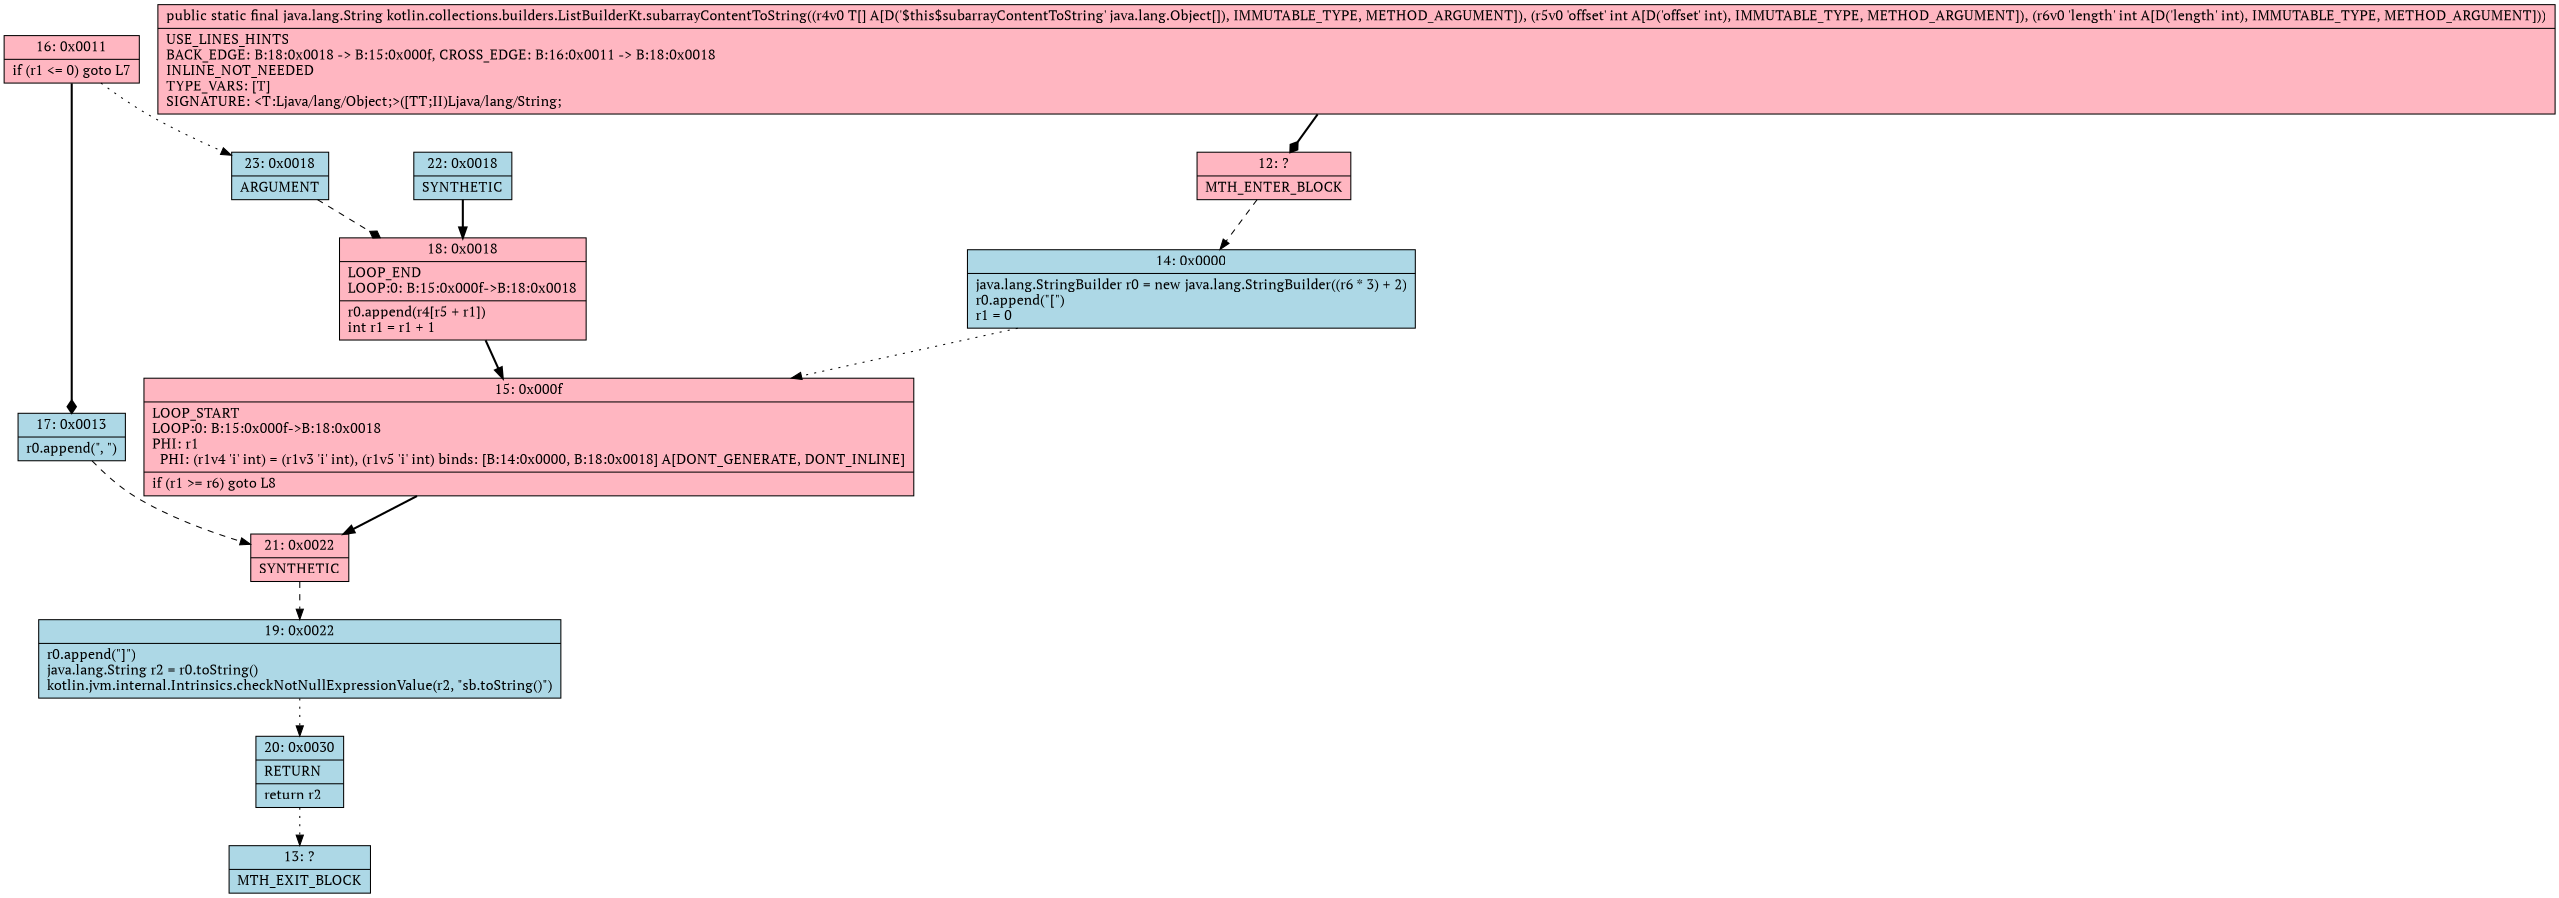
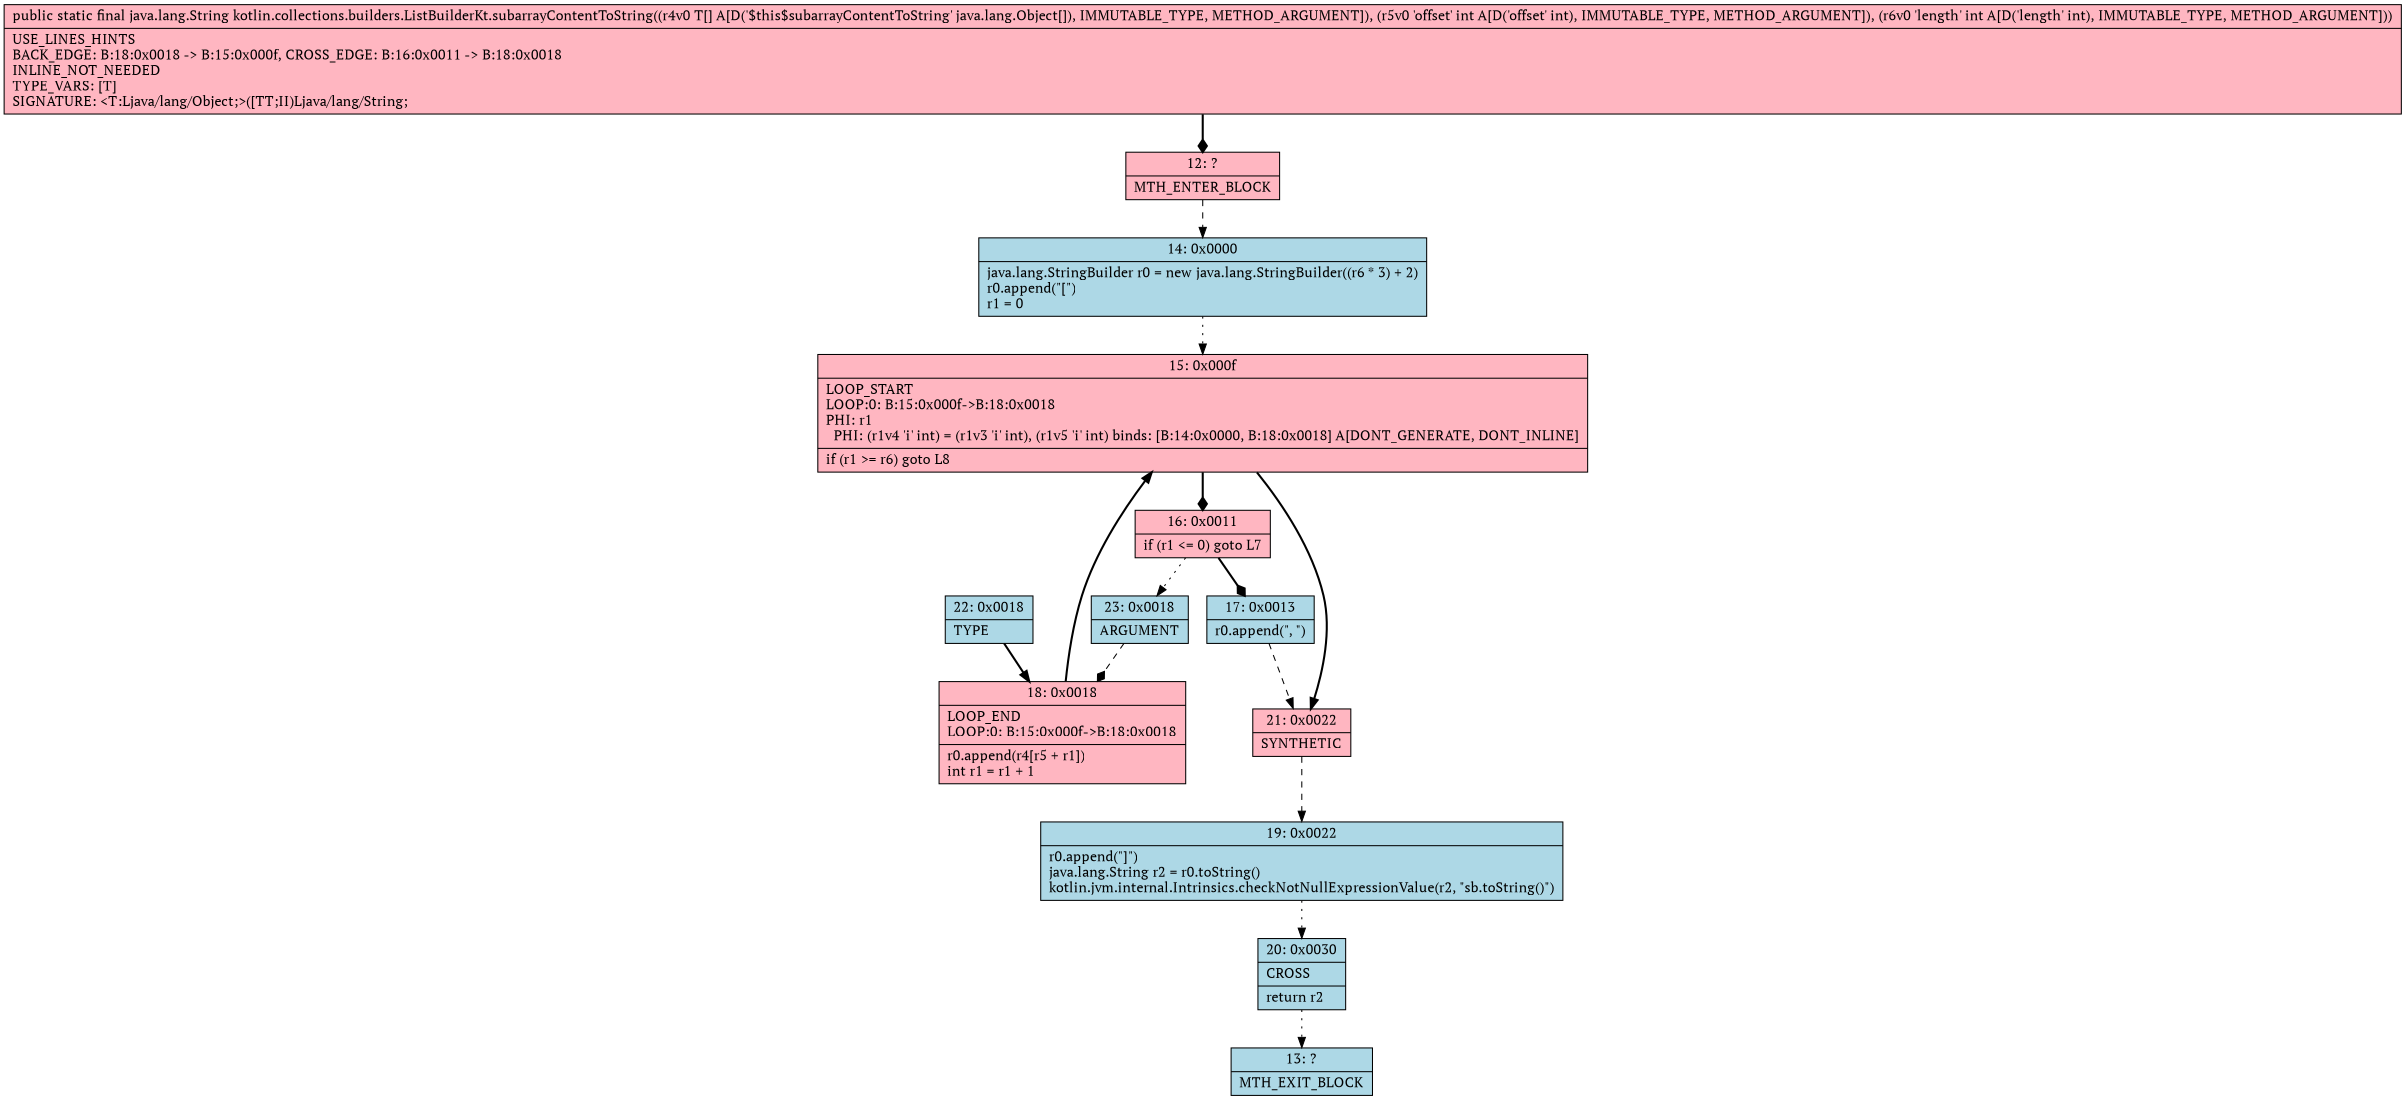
(463, 187) -> (972, 631)
none -> (1203, 485)
(293, 771) -> (1288, 974)
